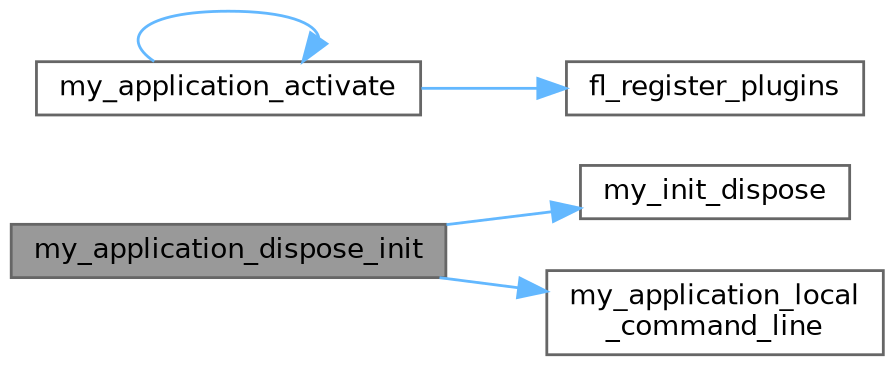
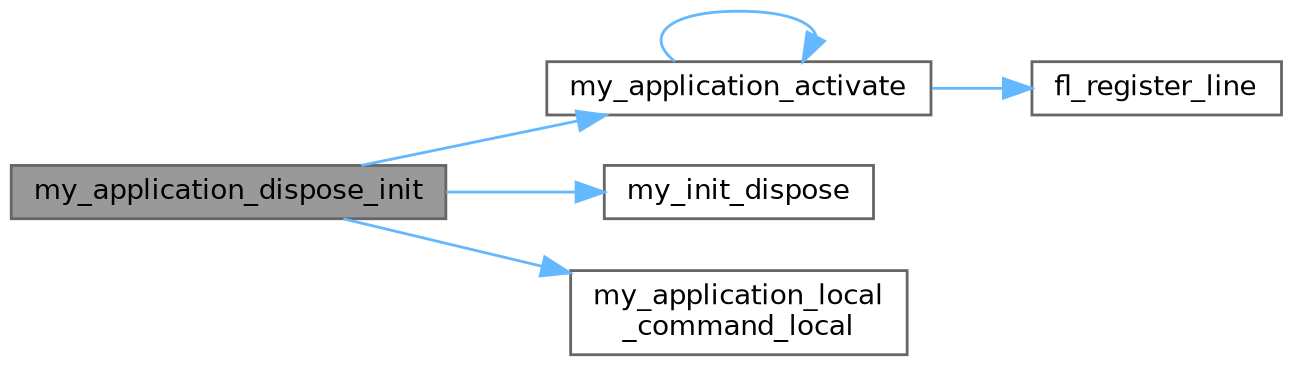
(715, 88) -> (1157, 88)
none -> (469, 143)
(715, 313) -> (739, 313)
